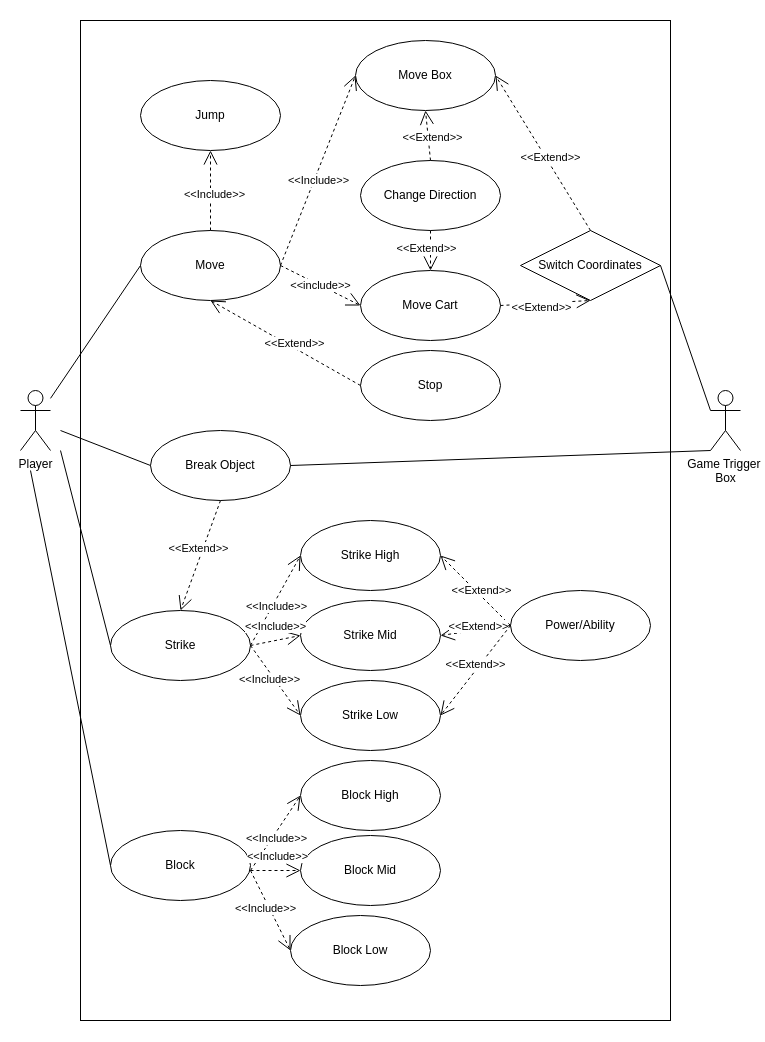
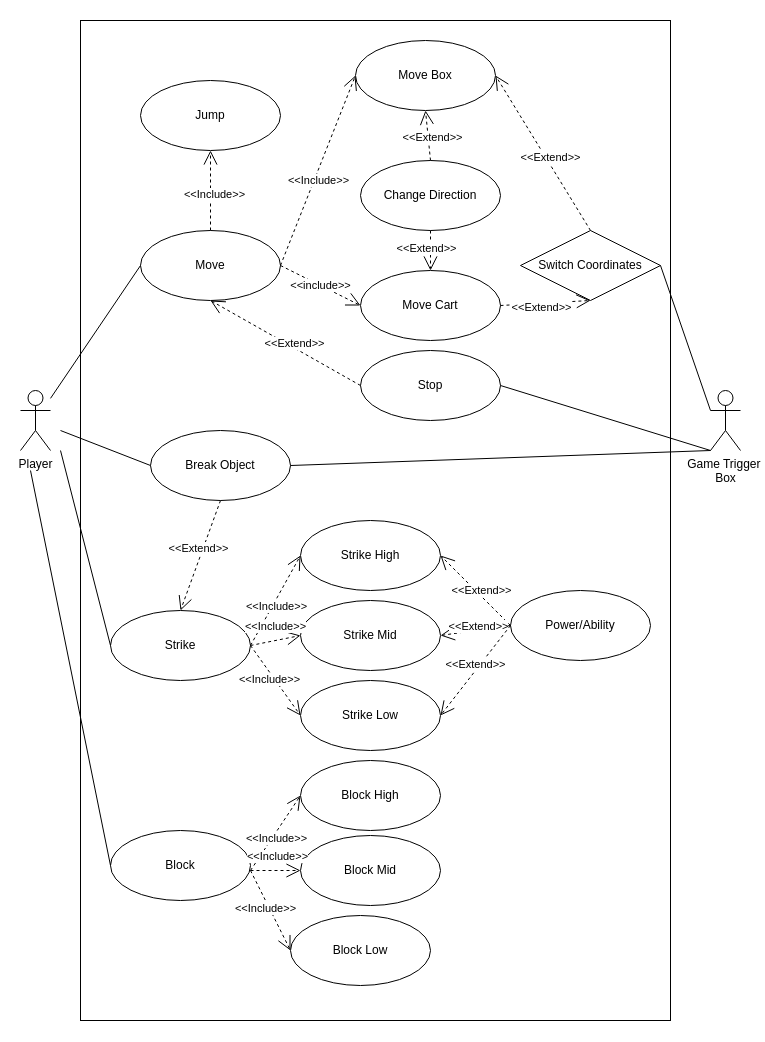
none -> (603, 417)
